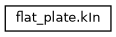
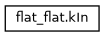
(58, 18) -> (52, 18)
